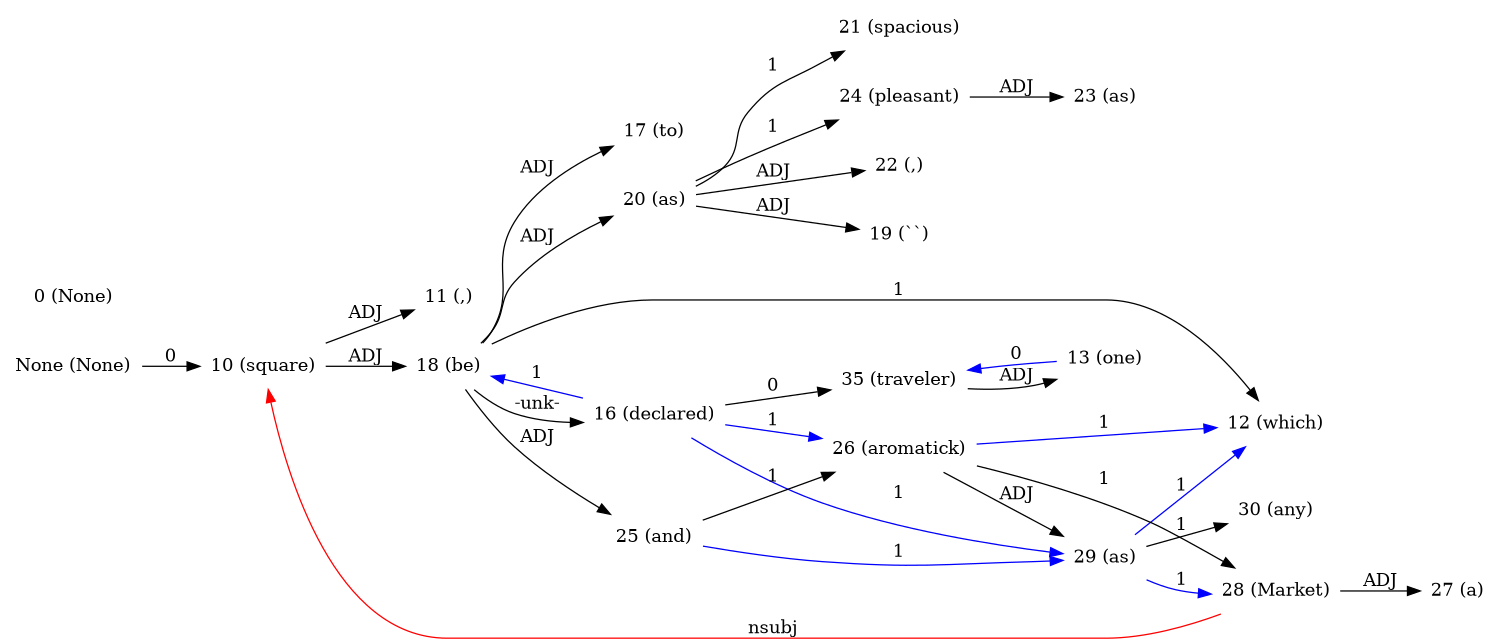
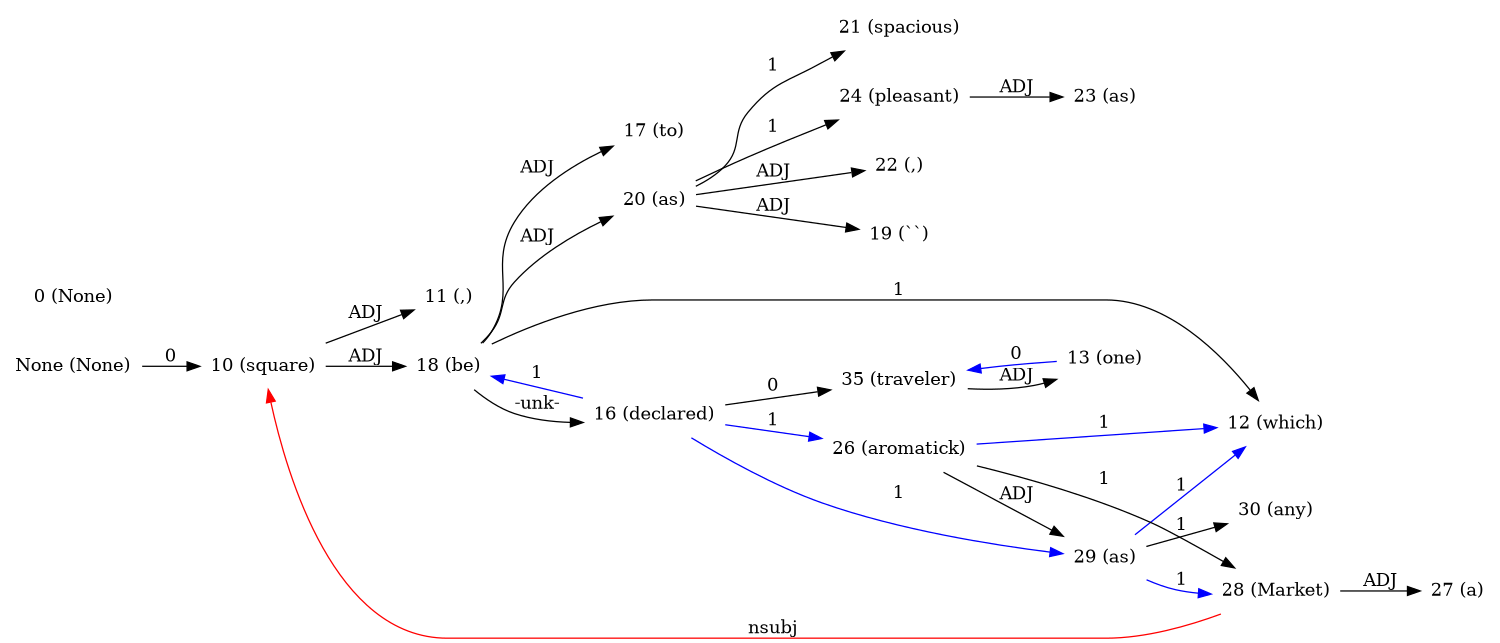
(654, 537) -> none
